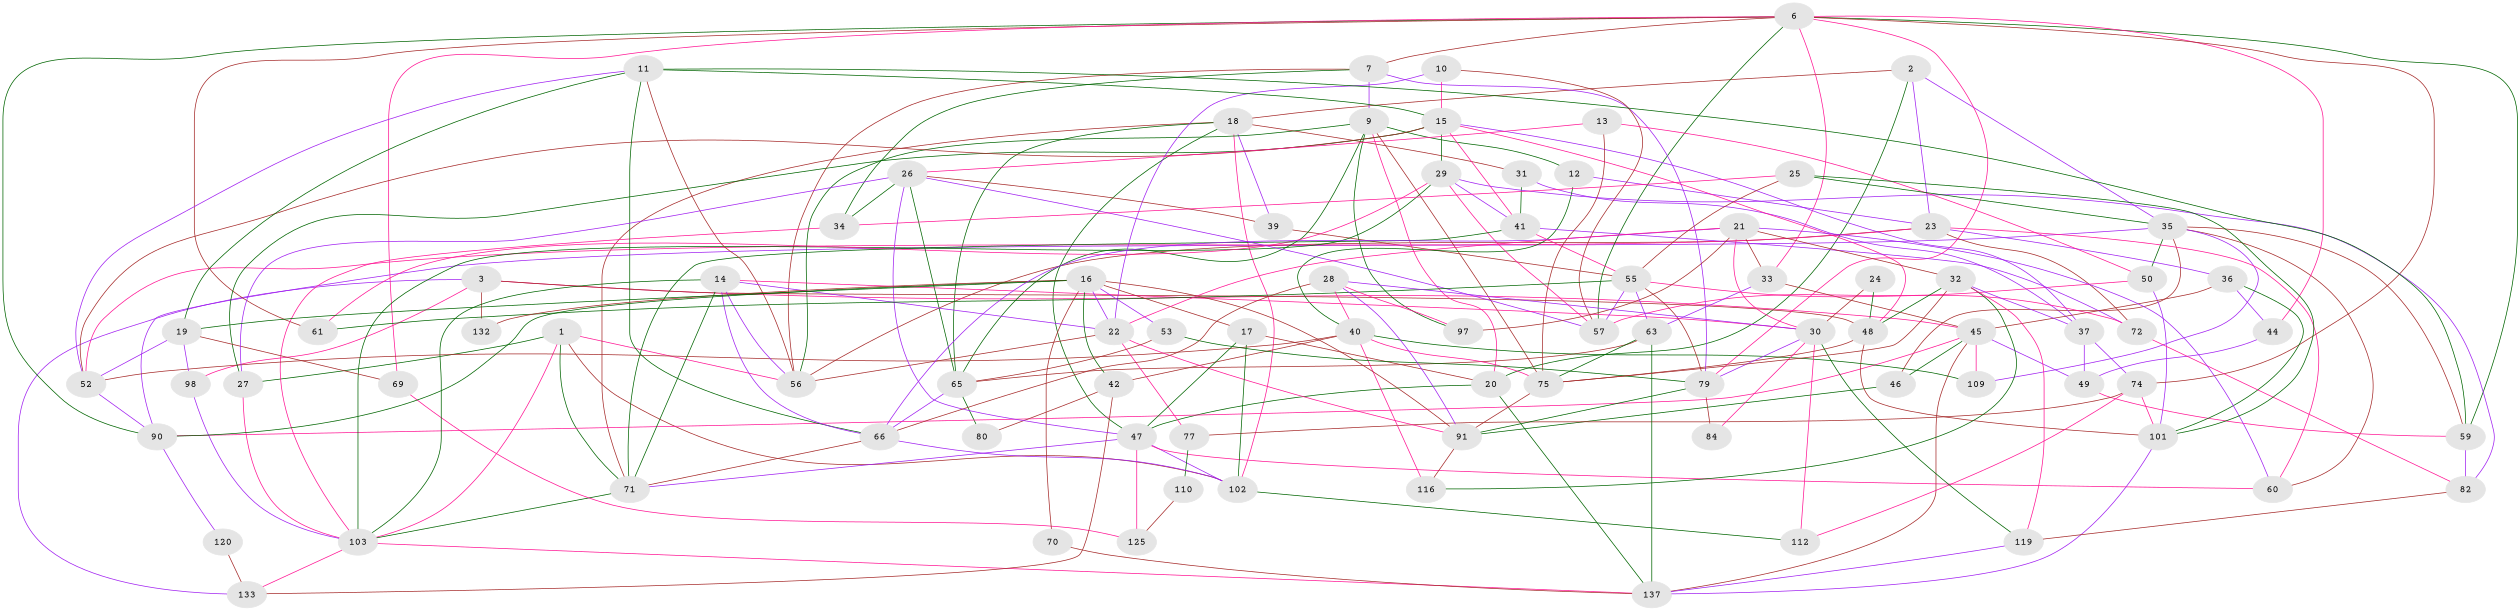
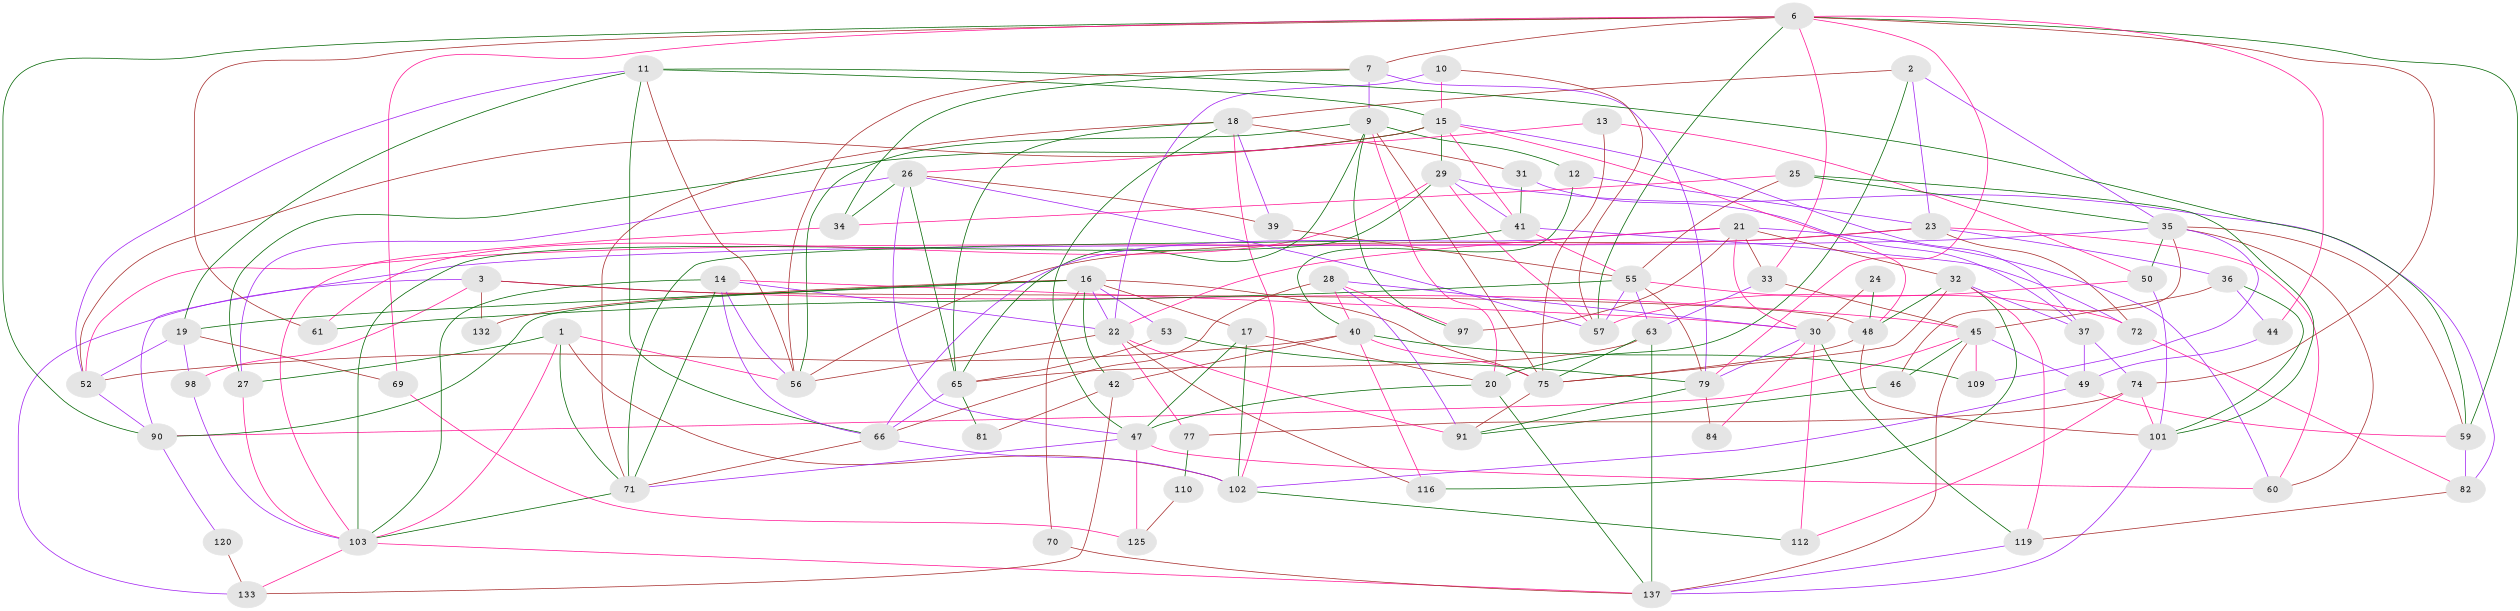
(1289, 326) -> (1355, 312)
(982, 437) -> (982, 437)
(1182, 460) -> (1664, 456)
(1444, 463) -> (1263, 422)
